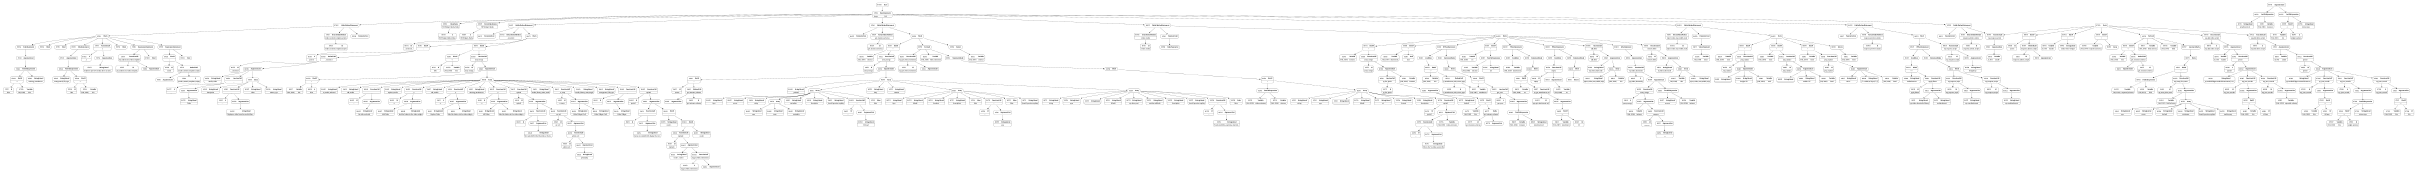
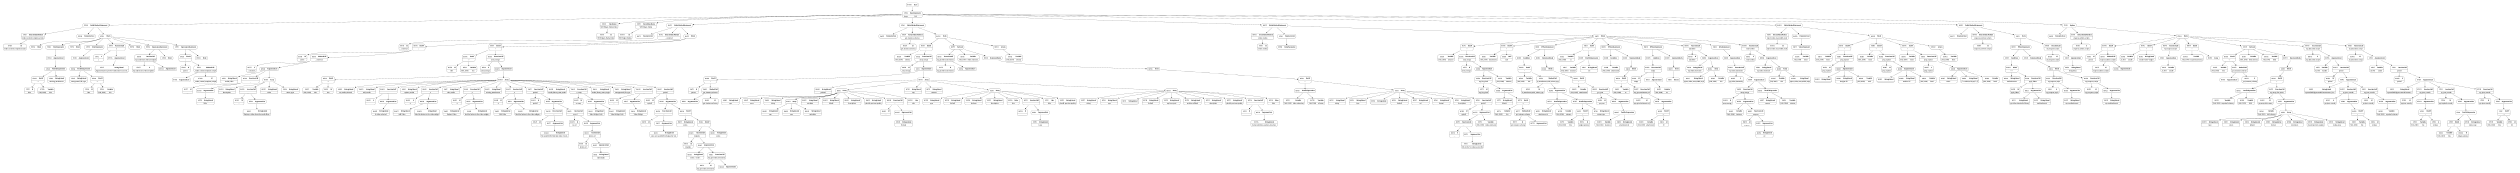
(1962, 25) -> (2072, 25)
(1976, 30) -> (2126, 31)
(98, 71) -> (112, 71)
(1466, 85) -> (1553, 86)
(2344, 93) -> (2446, 103)
none -> (831, 102)
(1495, 111) -> (1526, 111)
none -> (2274, 123)
